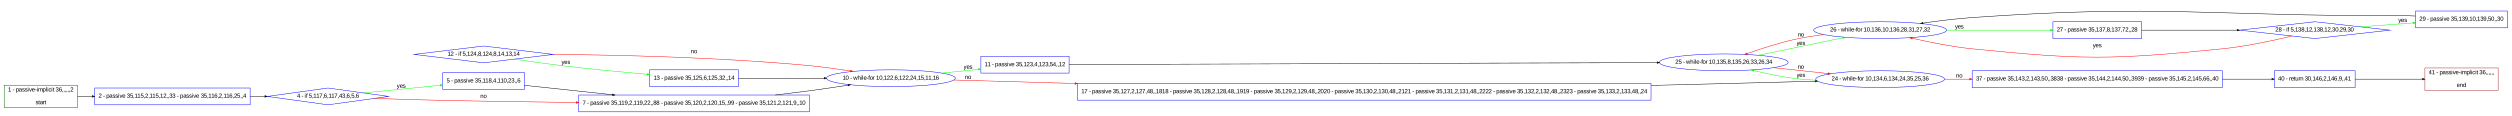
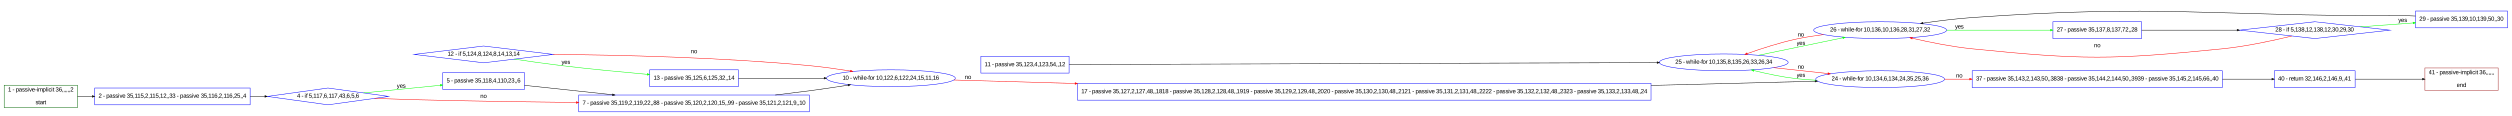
(2097, 46) -> (2097, 46)
(960, 71) -> none
(2315, 79) -> (2315, 79)
